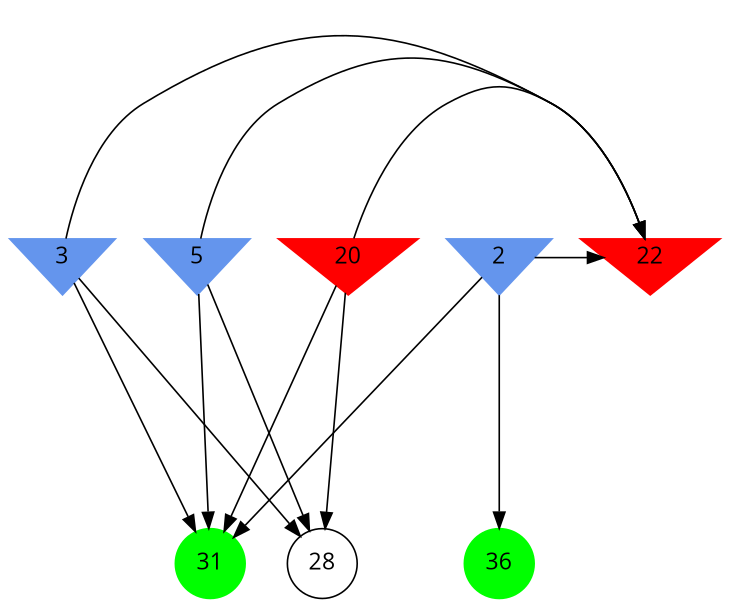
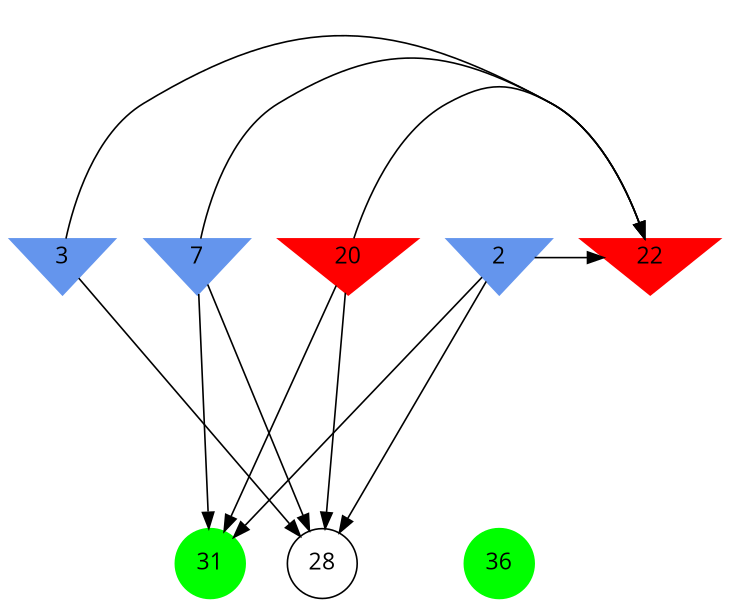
(197, 258) -> (197, 258)
(131, 400) -> none
(499, 403) -> (417, 400)
